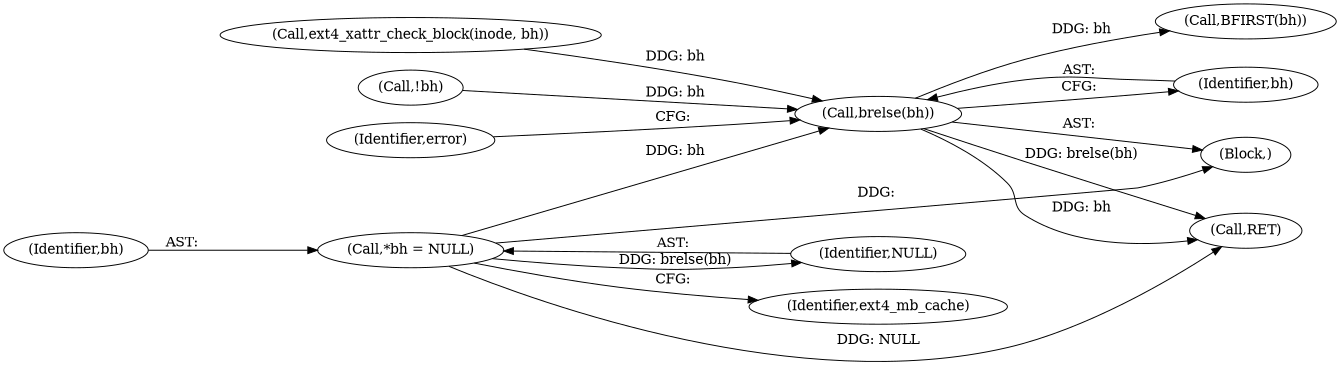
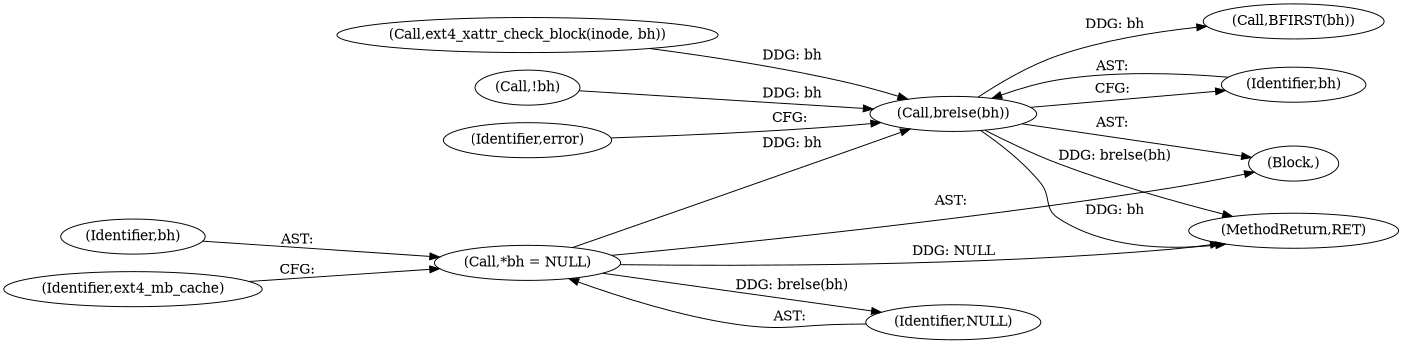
(878, 193) -> (953, 201)
(1246, 231) -> (1294, 231)
(611, 286) -> (339, 275)
